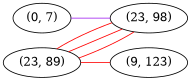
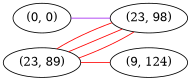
(42, 18) -> (42, 18)
(149, 63) -> (149, 63)
